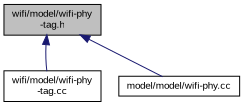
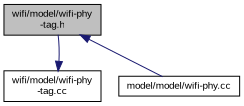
(46, 58) -> (59, 48)
